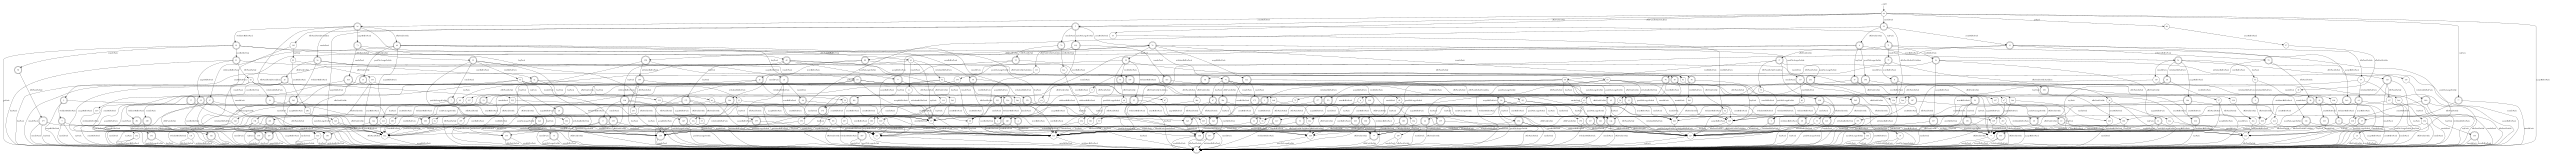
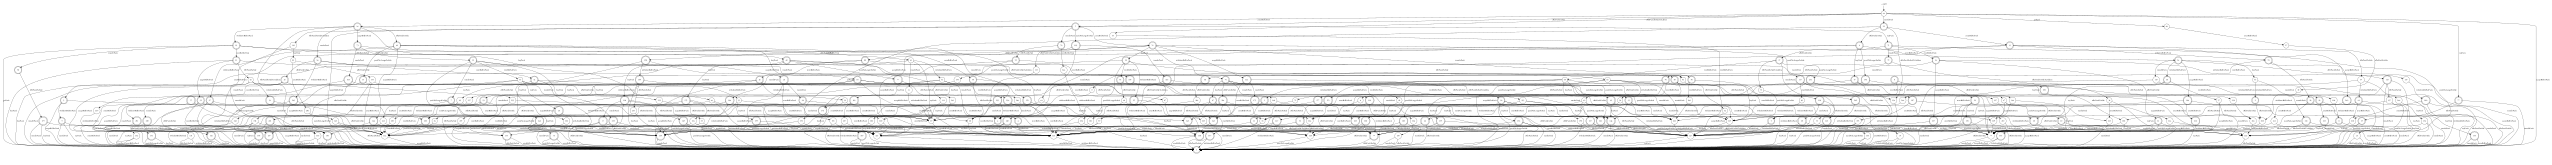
(1883, 72) -> none
(1161, 119) -> none
